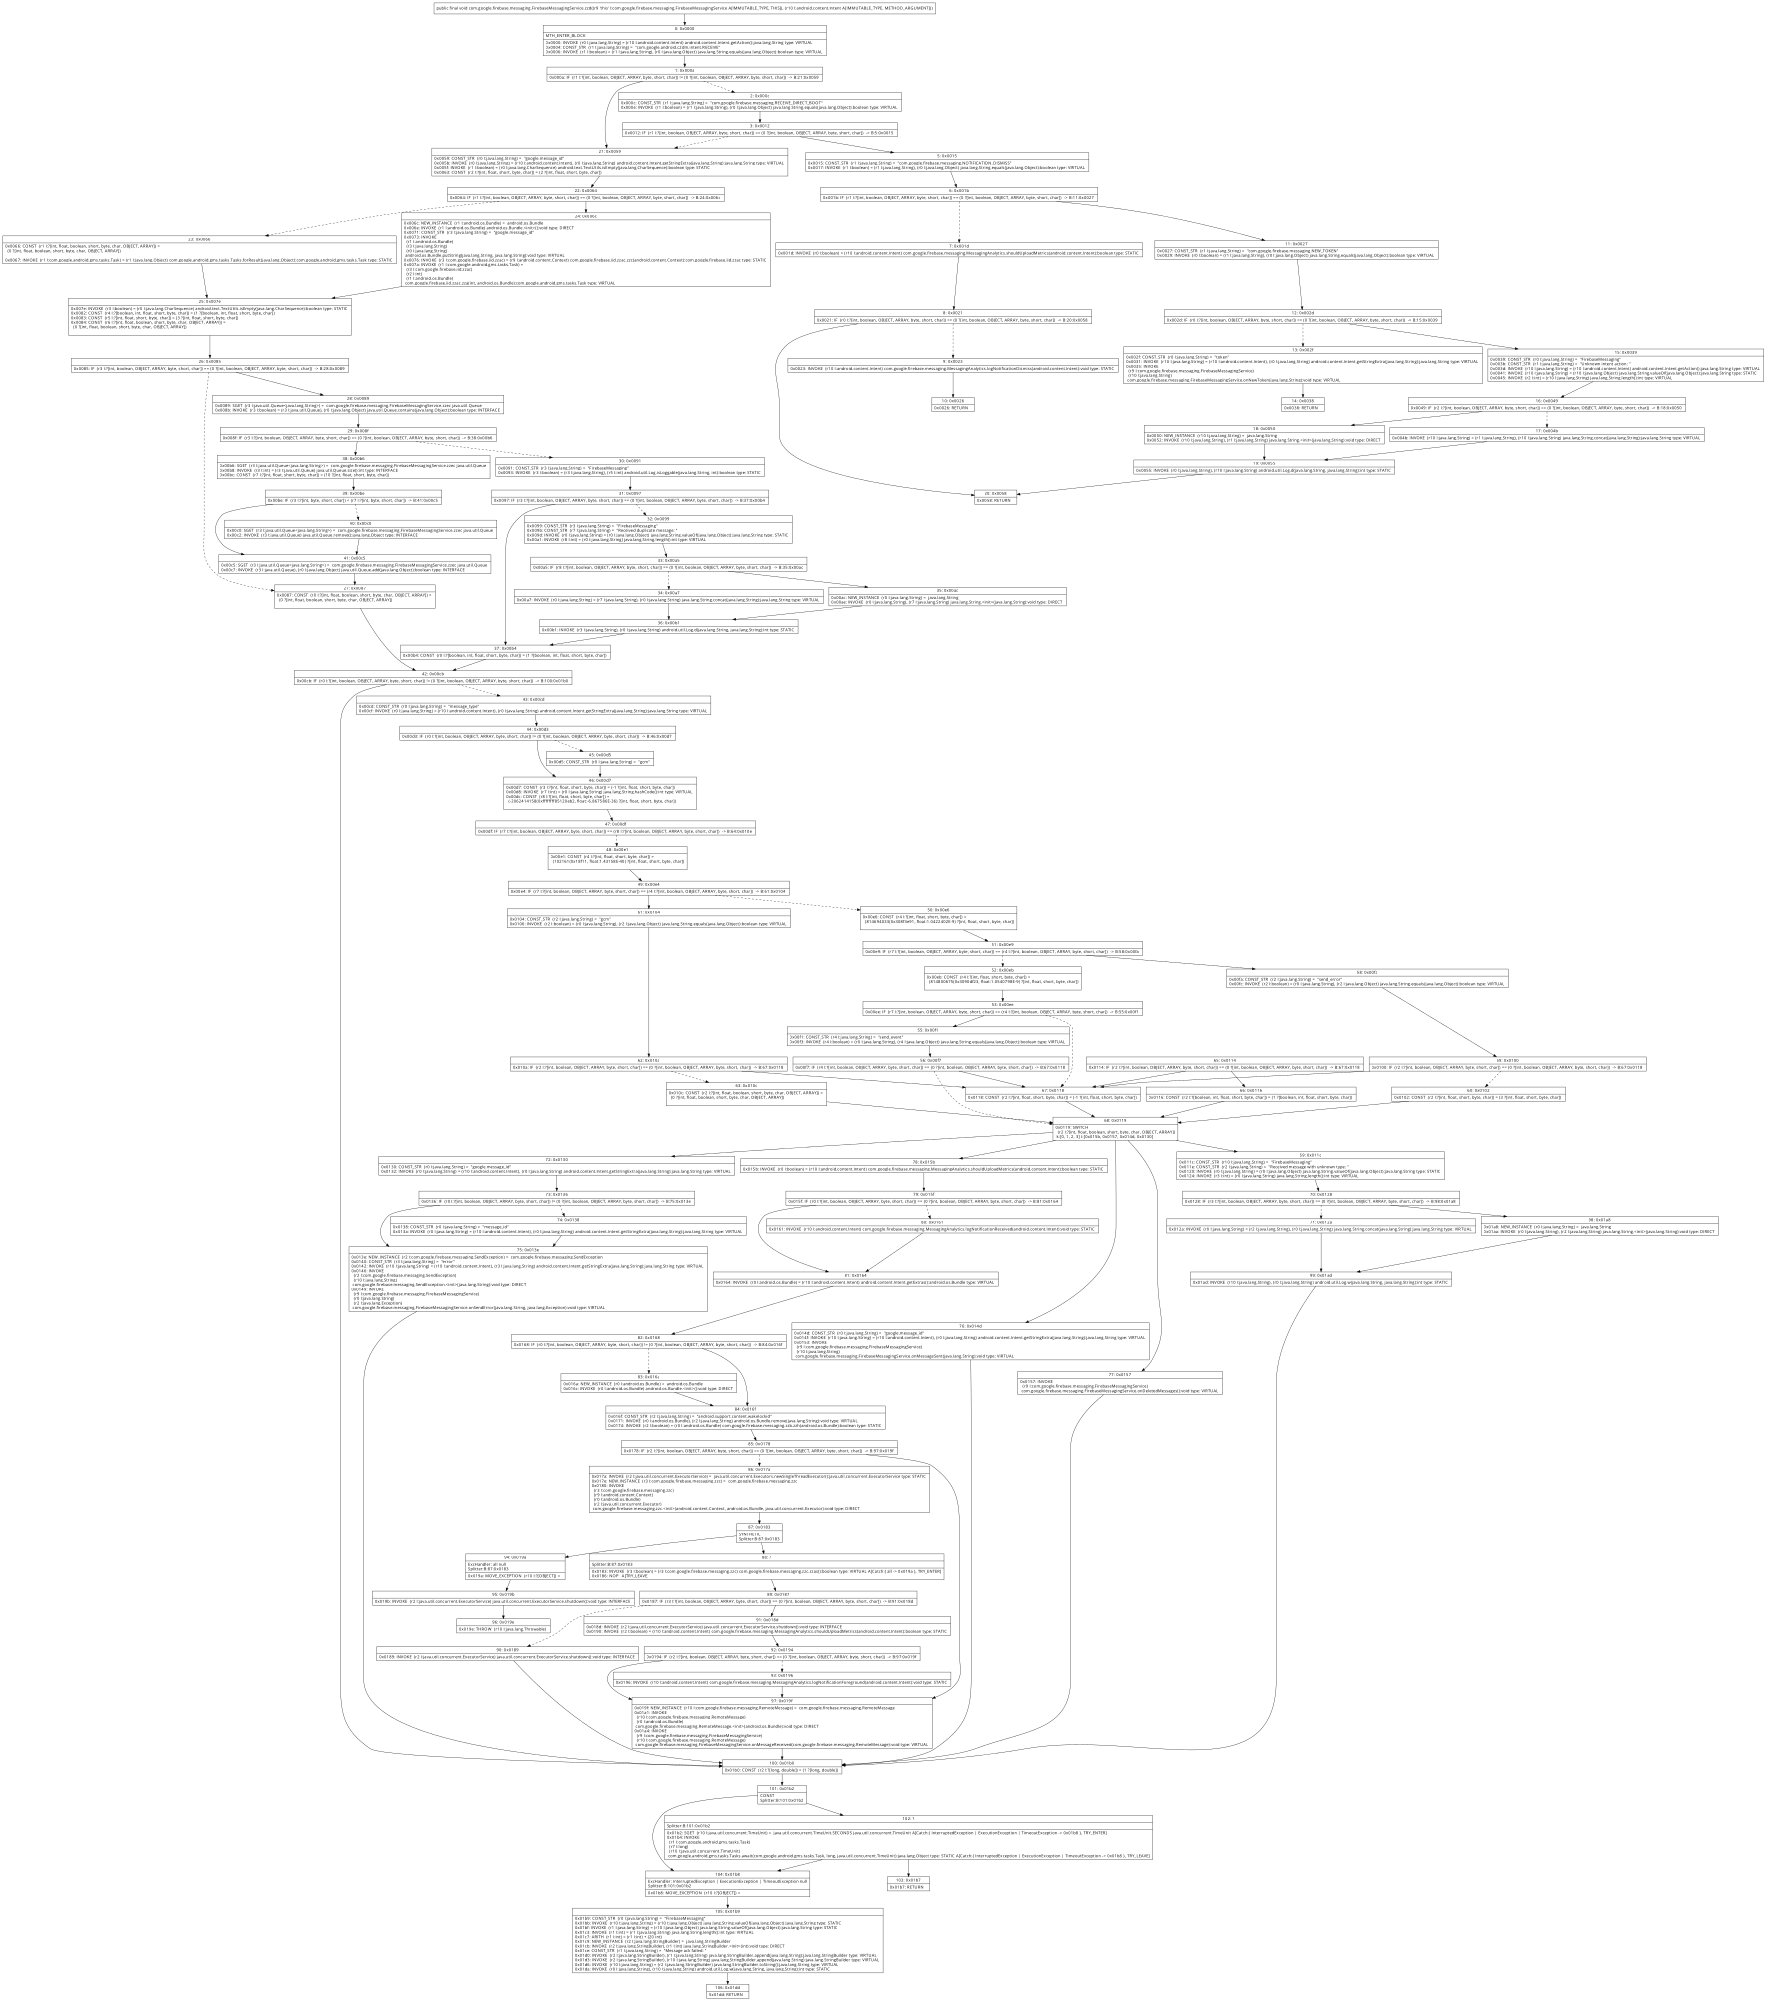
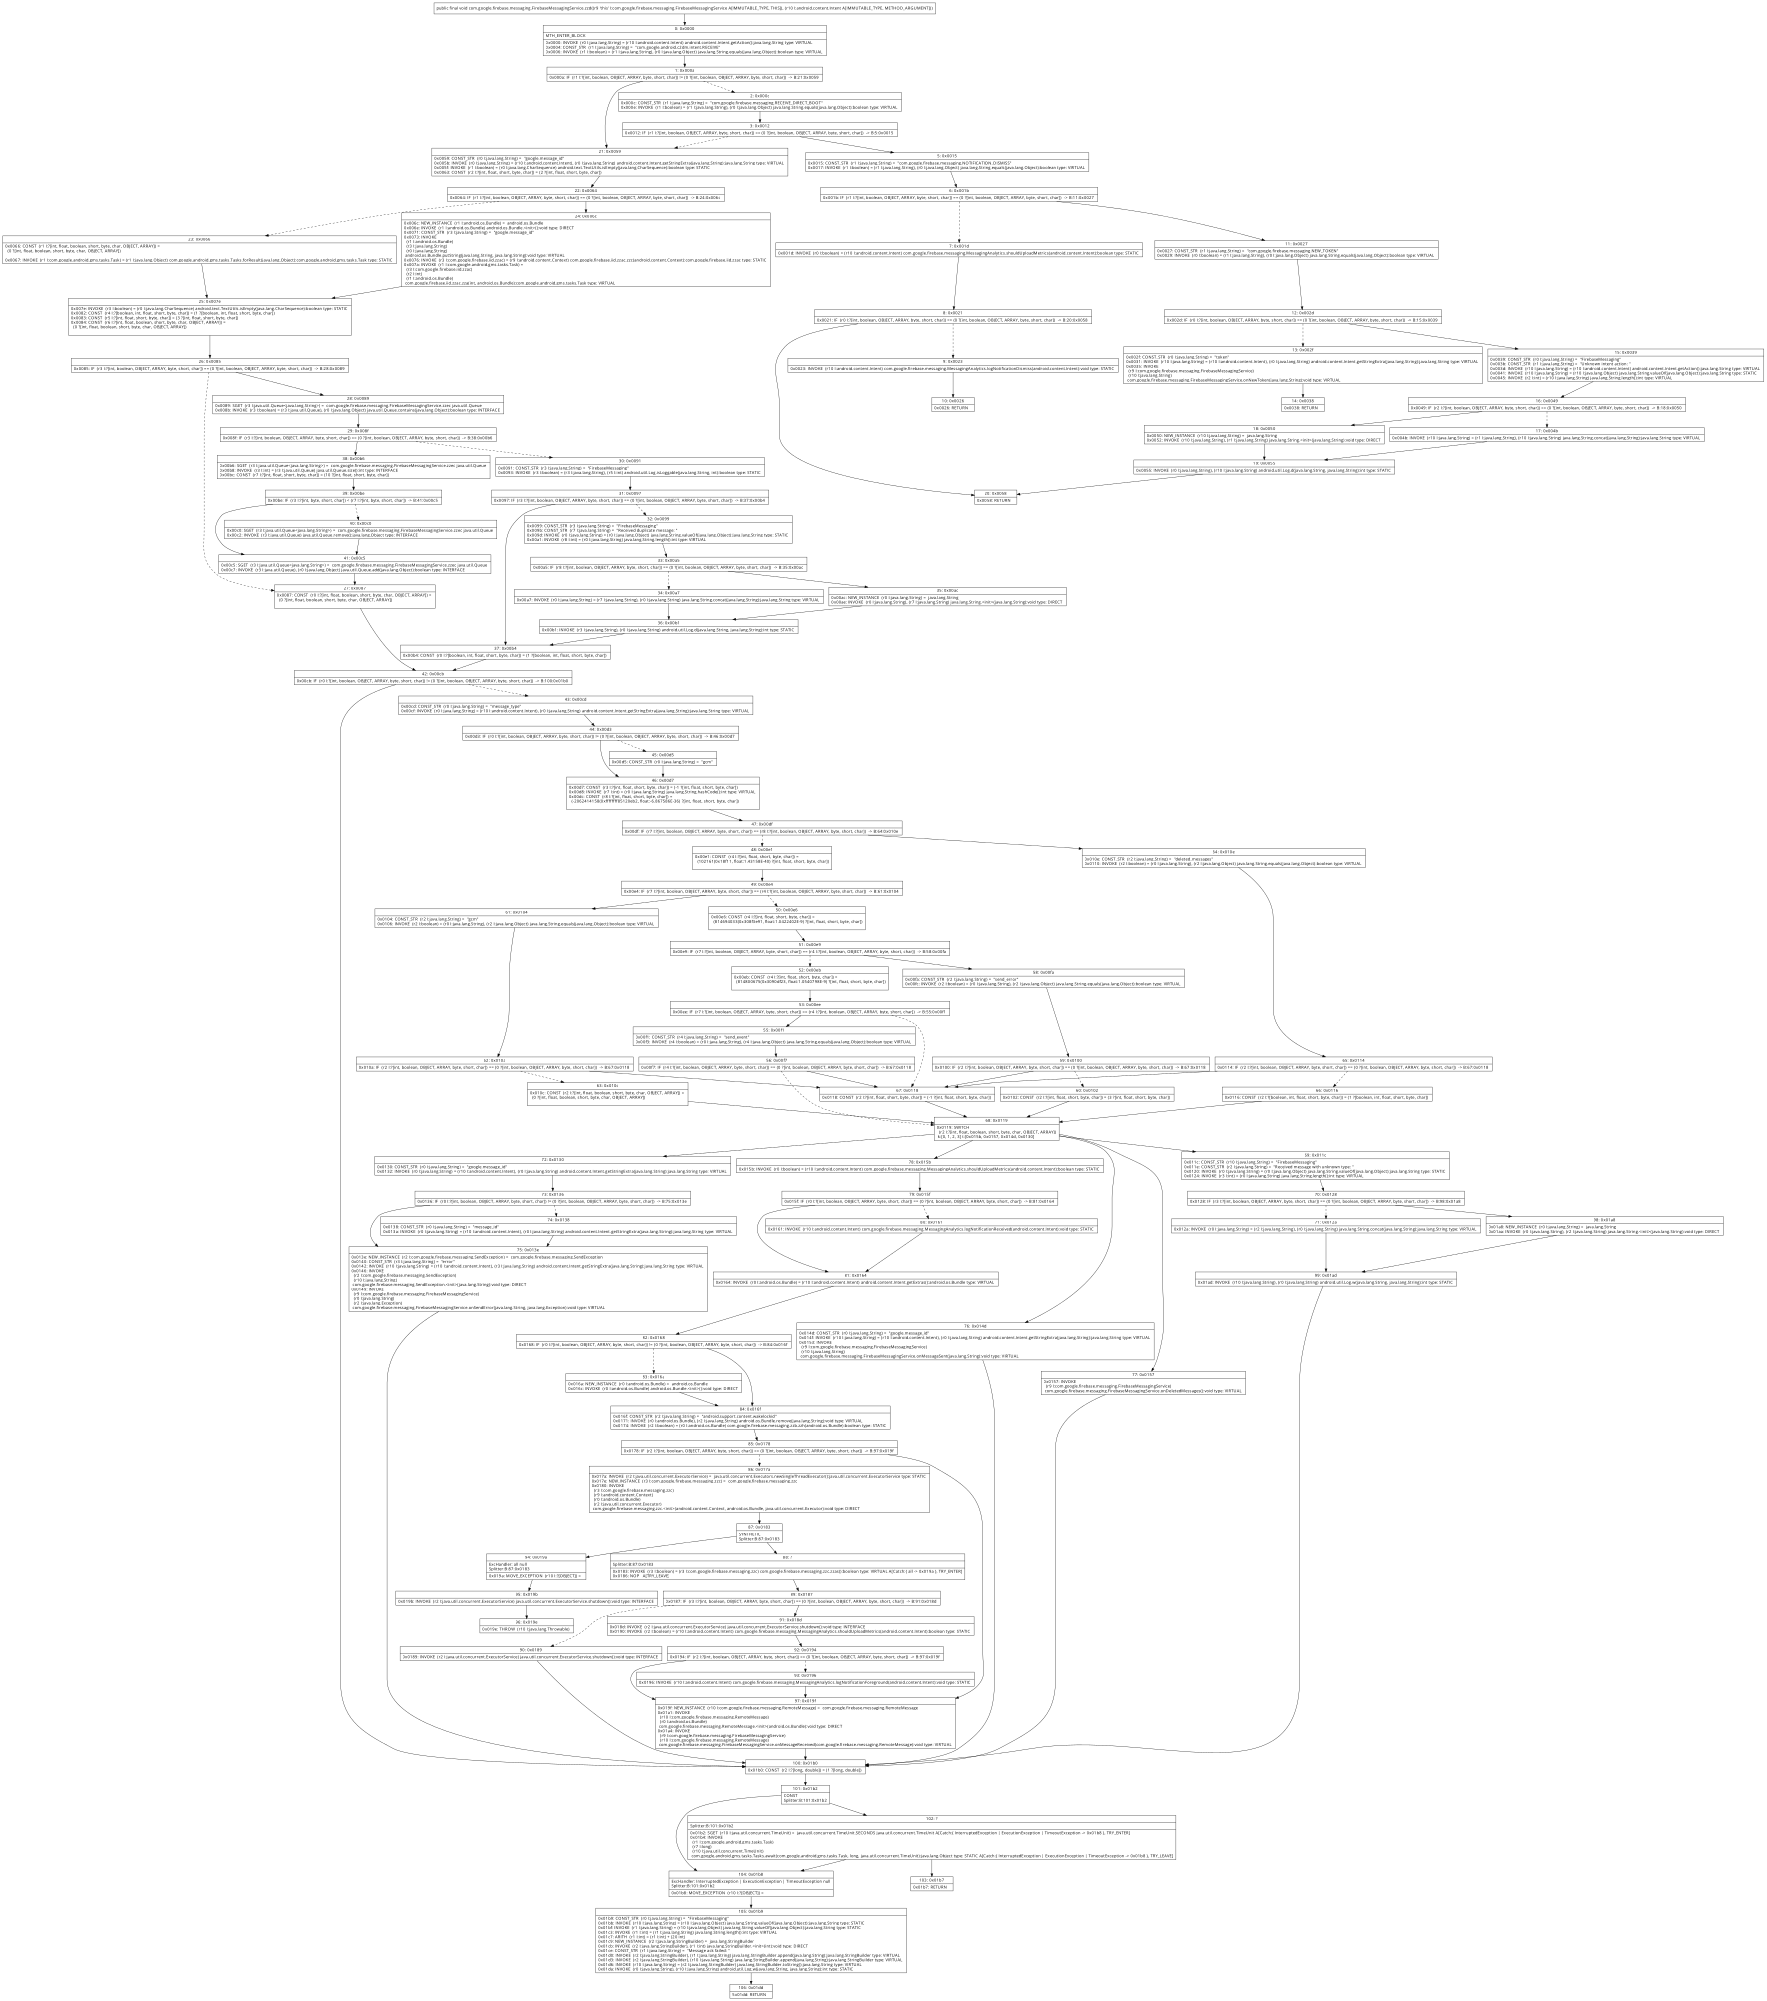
none -> (1224, 858)
(1239, 1080) -> (1341, 1078)
